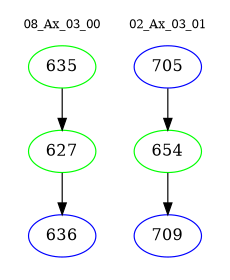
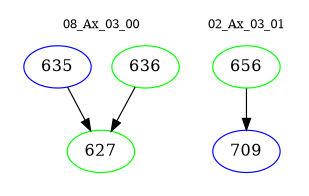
(62, 67) -> (58, 67)
(168, 67) -> none
(168, 151) -> (246, 67)
(62, 188) -> (126, 104)
(62, 236) -> (146, 67)
